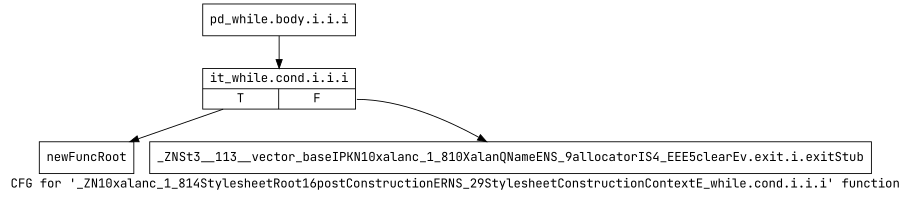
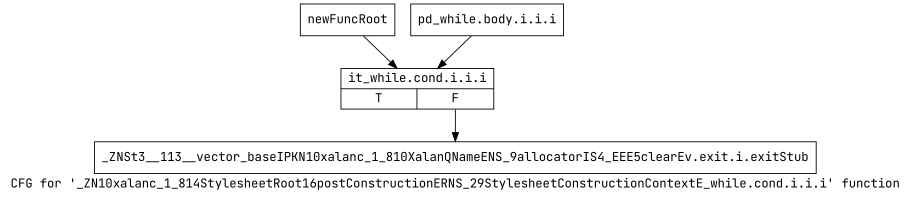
(181, 124) -> (377, 49)
